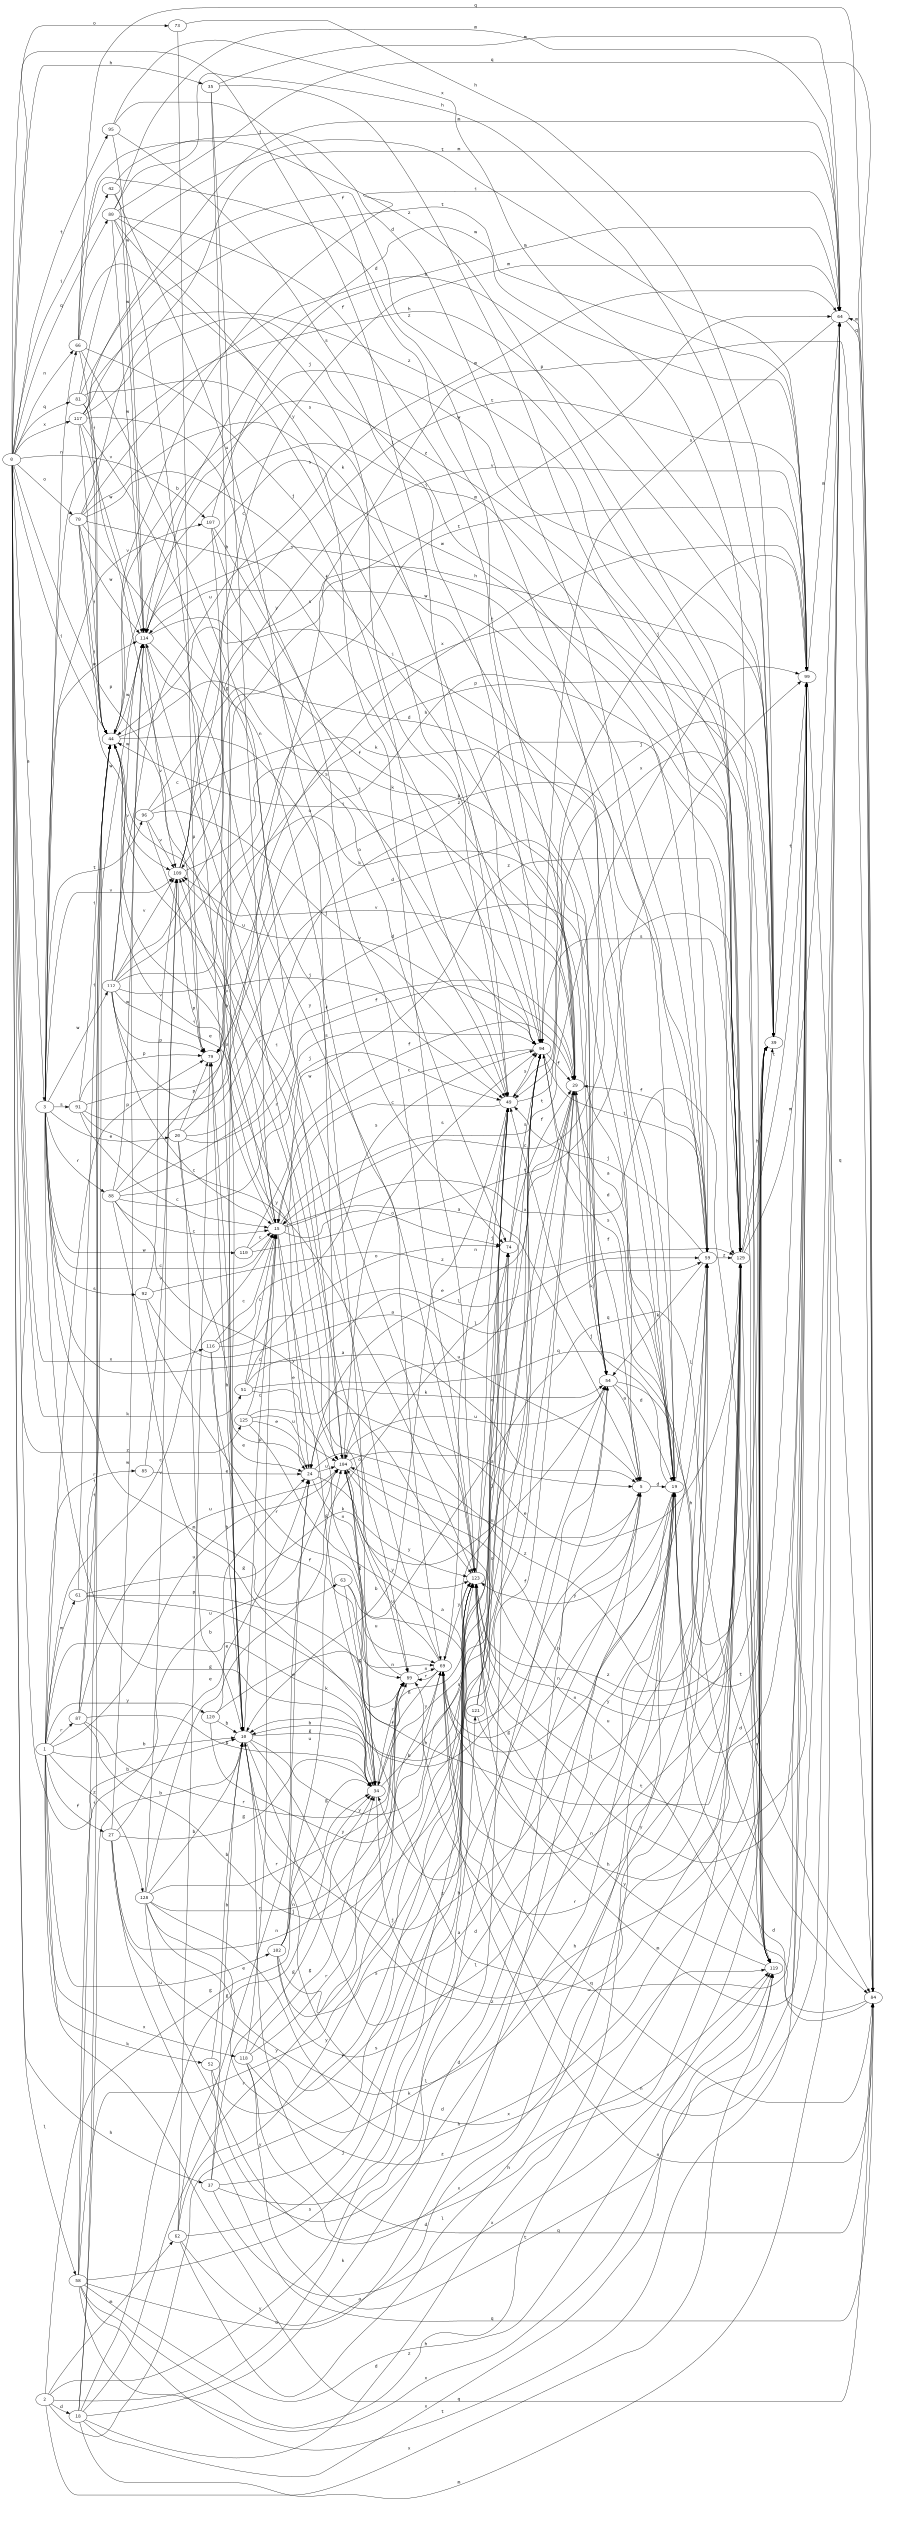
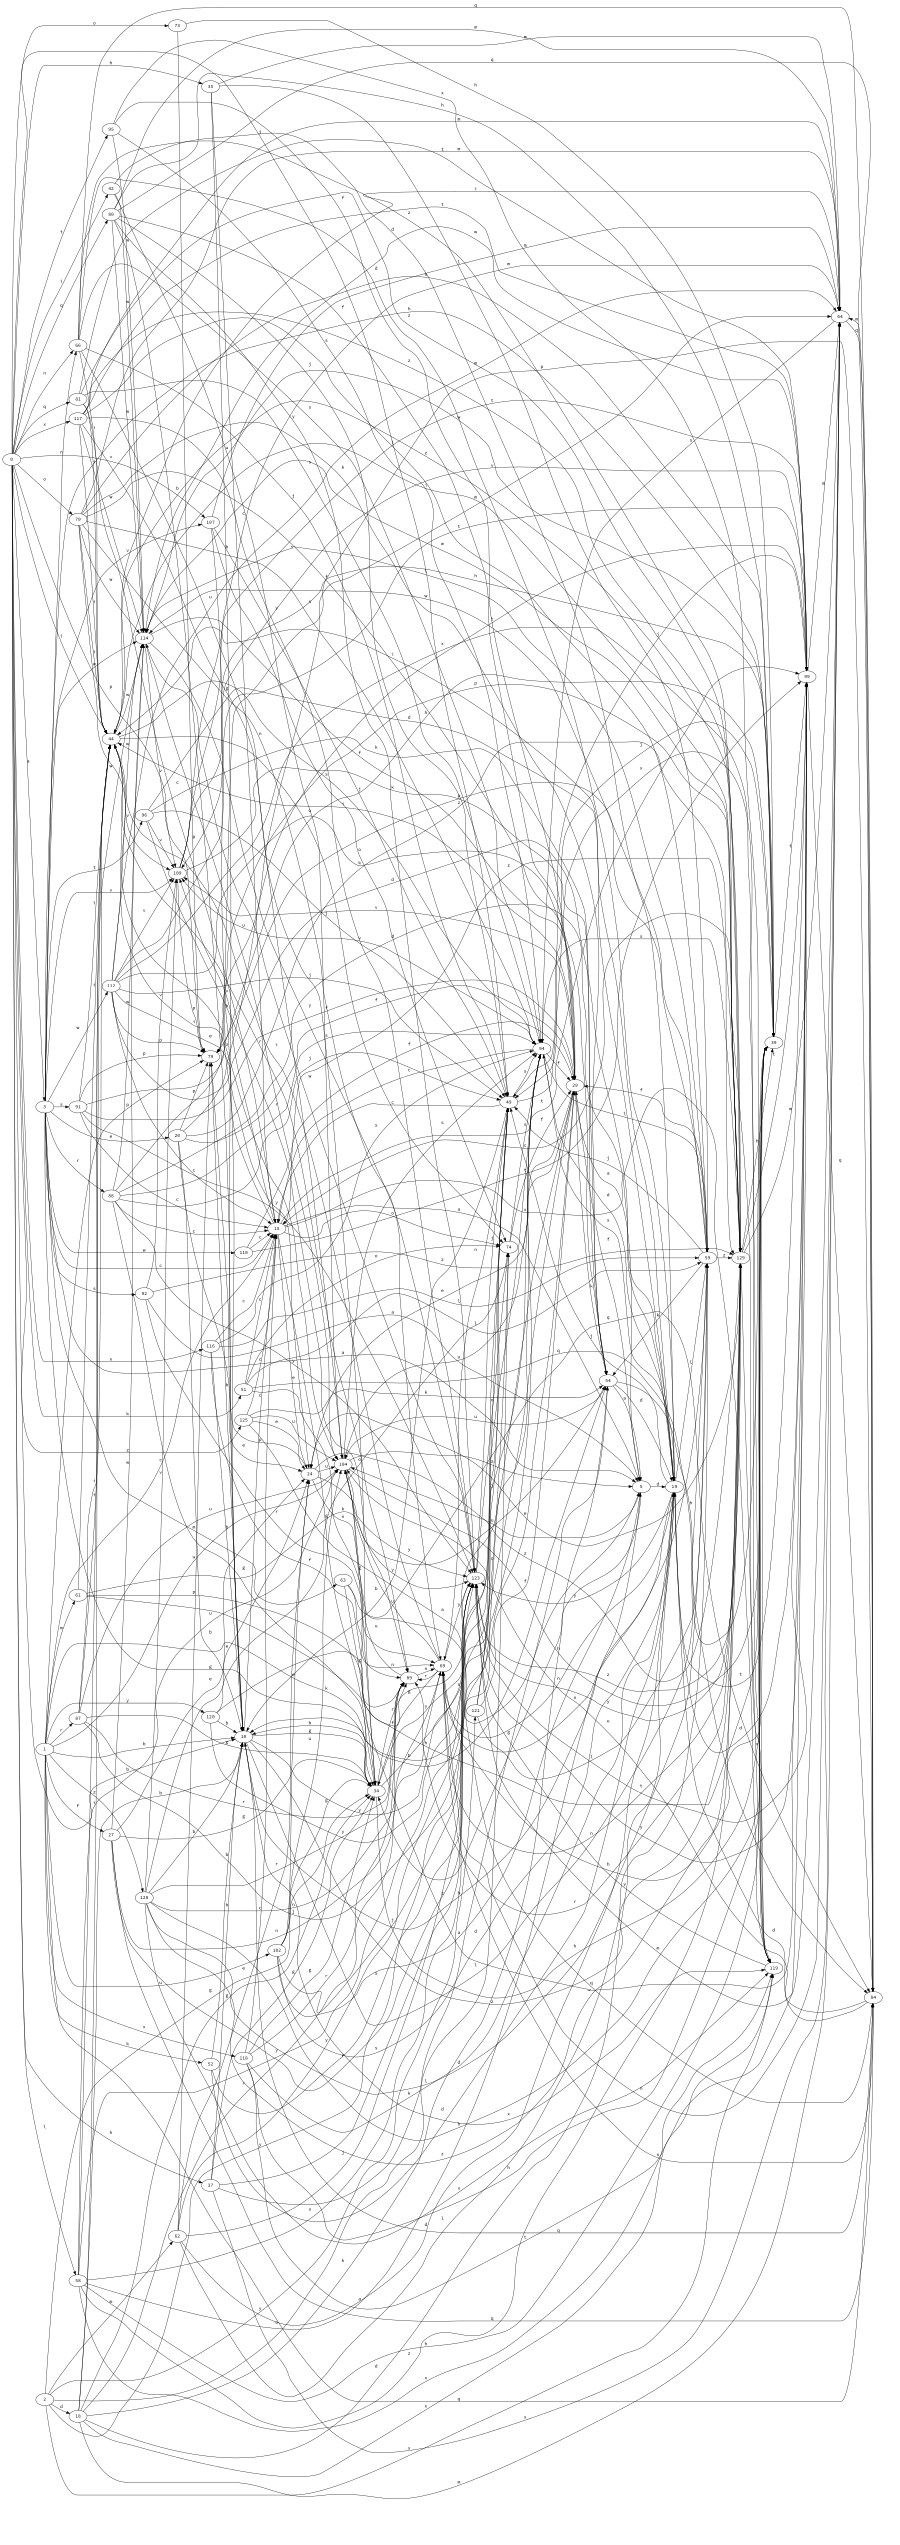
(144, 1471) -> none
(791, 2020) -> none
(505, 2218) -> (825, 1675)
